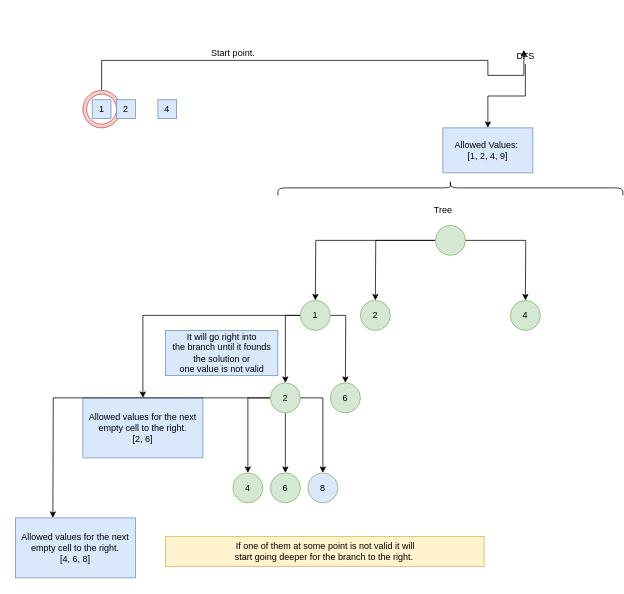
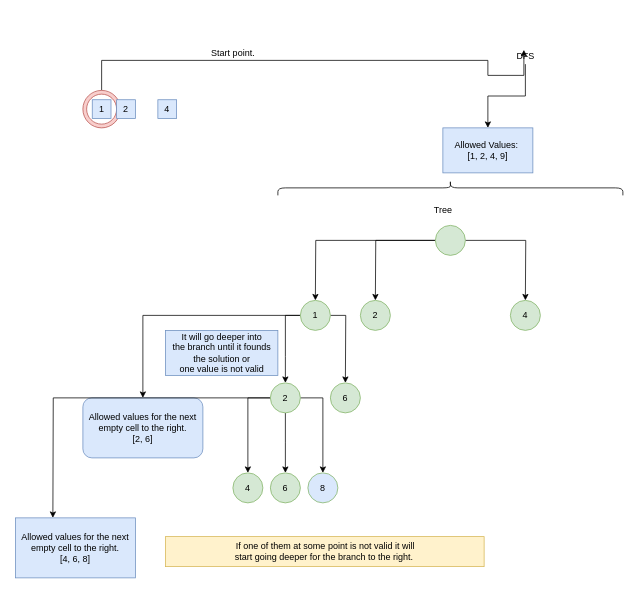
(222, 353) -> (222, 353)
(143, 428) -> (143, 428)
